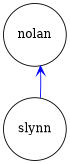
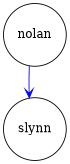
(41, 86) -> (29, 78)
